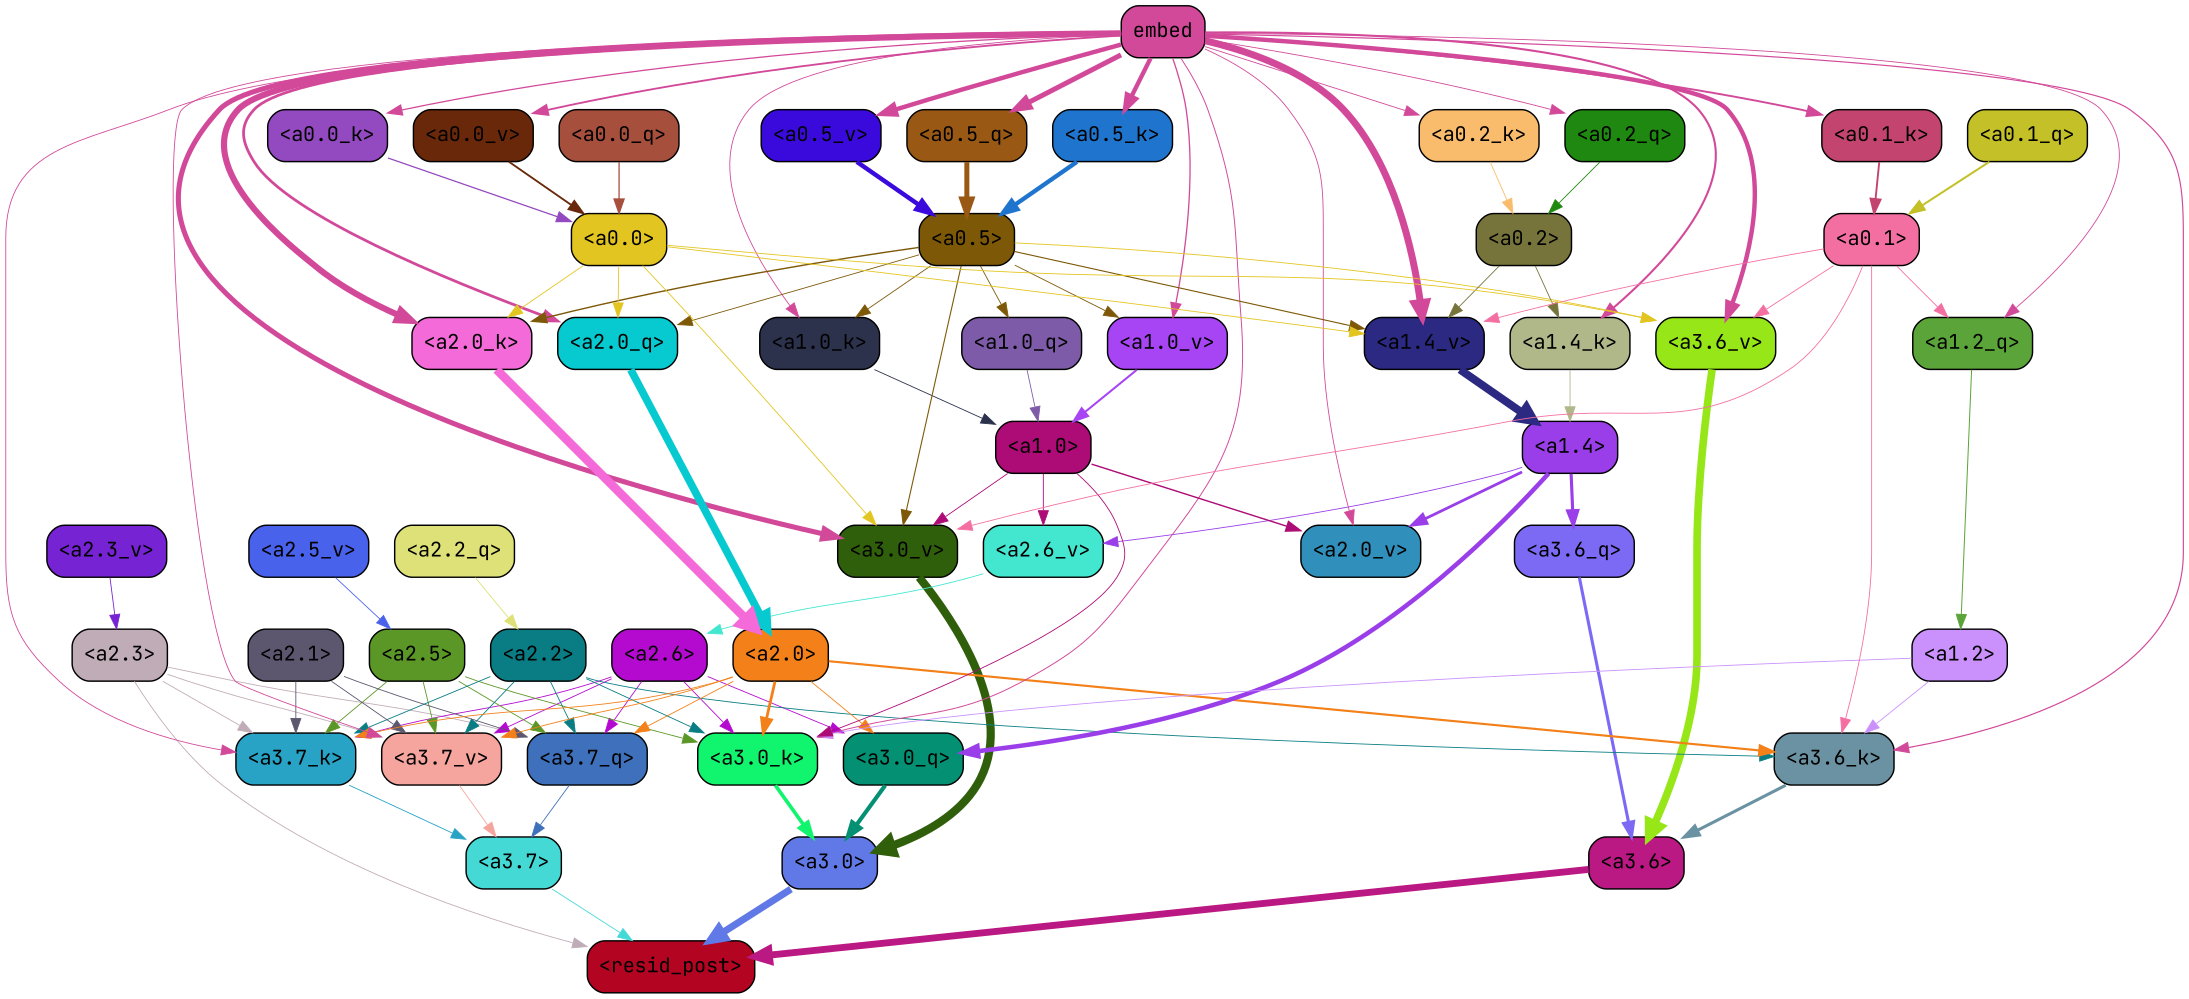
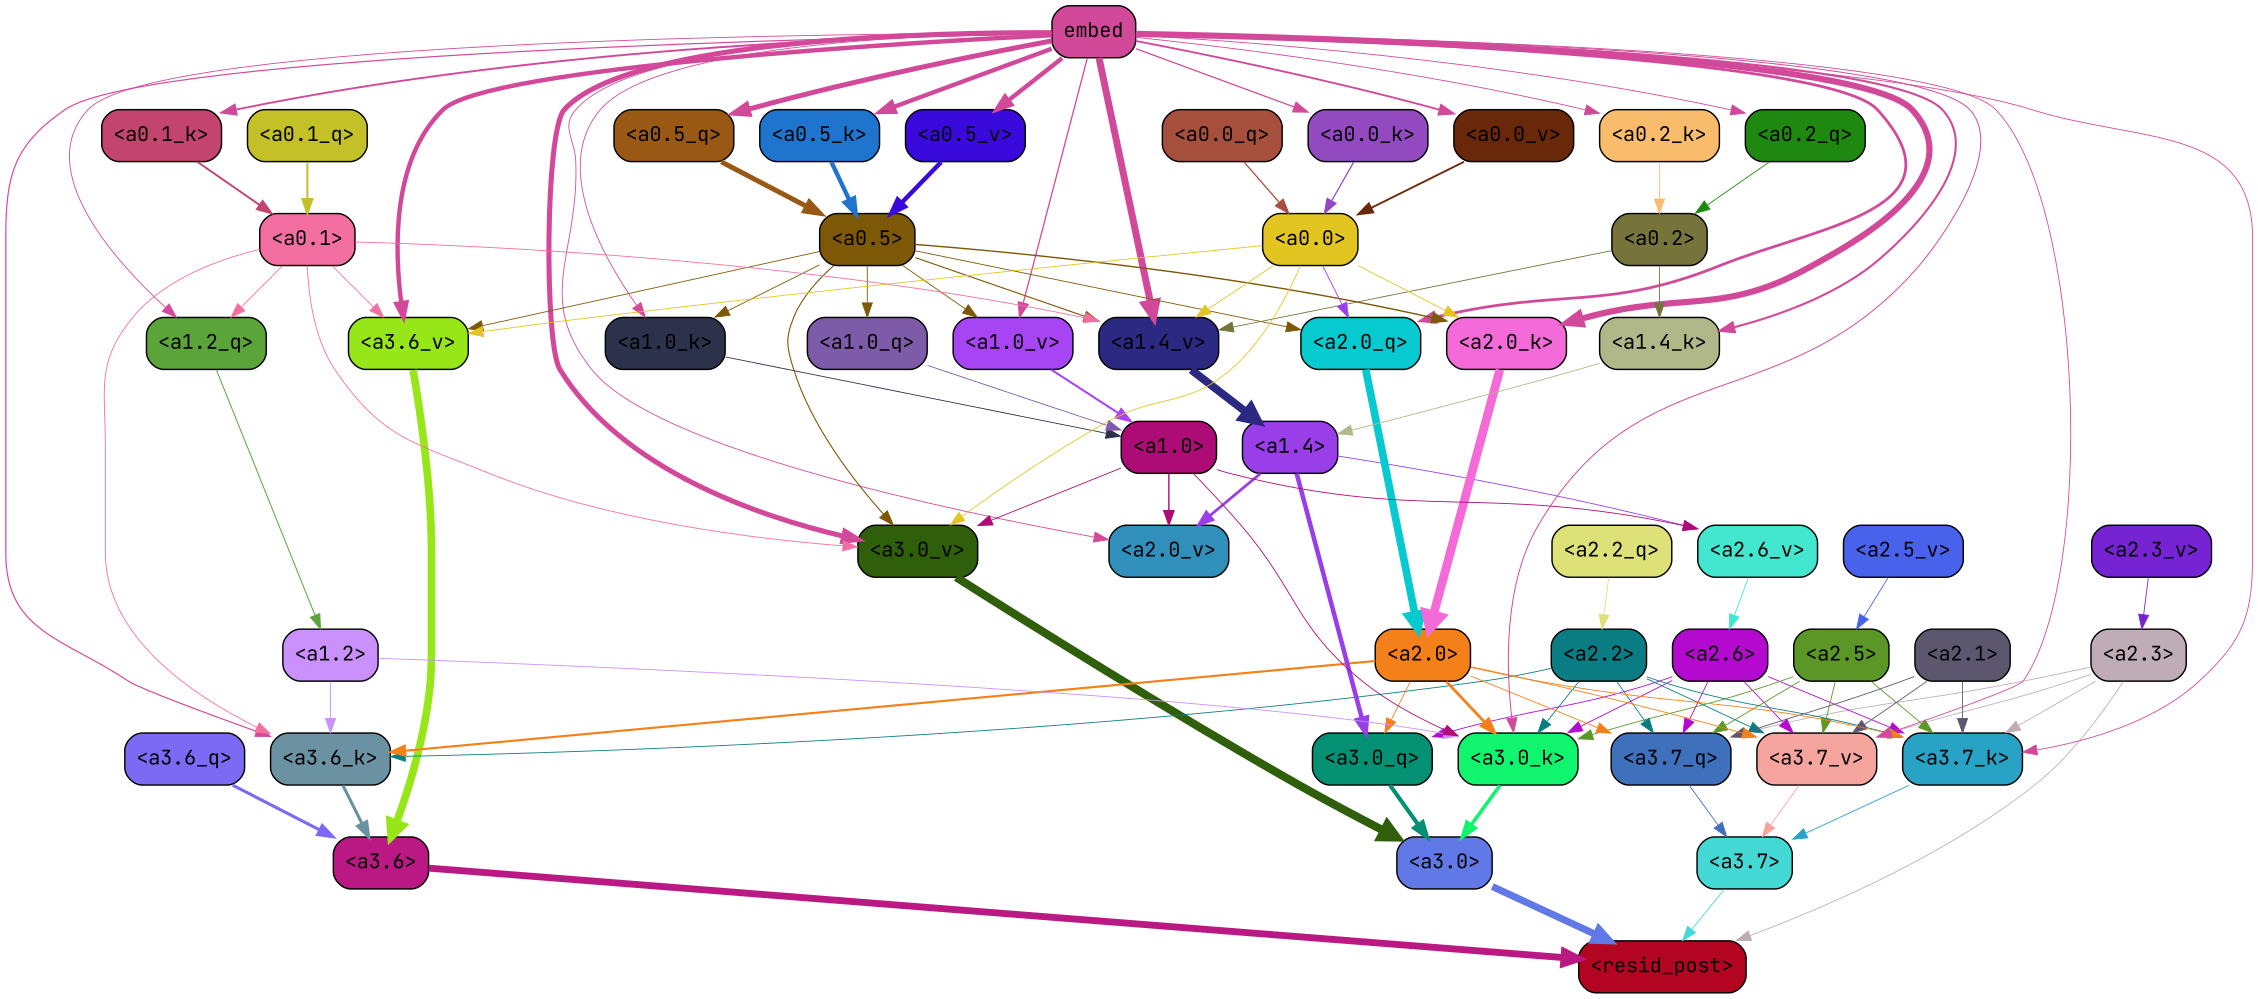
(1314, 266) -> (651, 289)
(618, 284) -> (1332, 285)
(1572, 492) -> none
